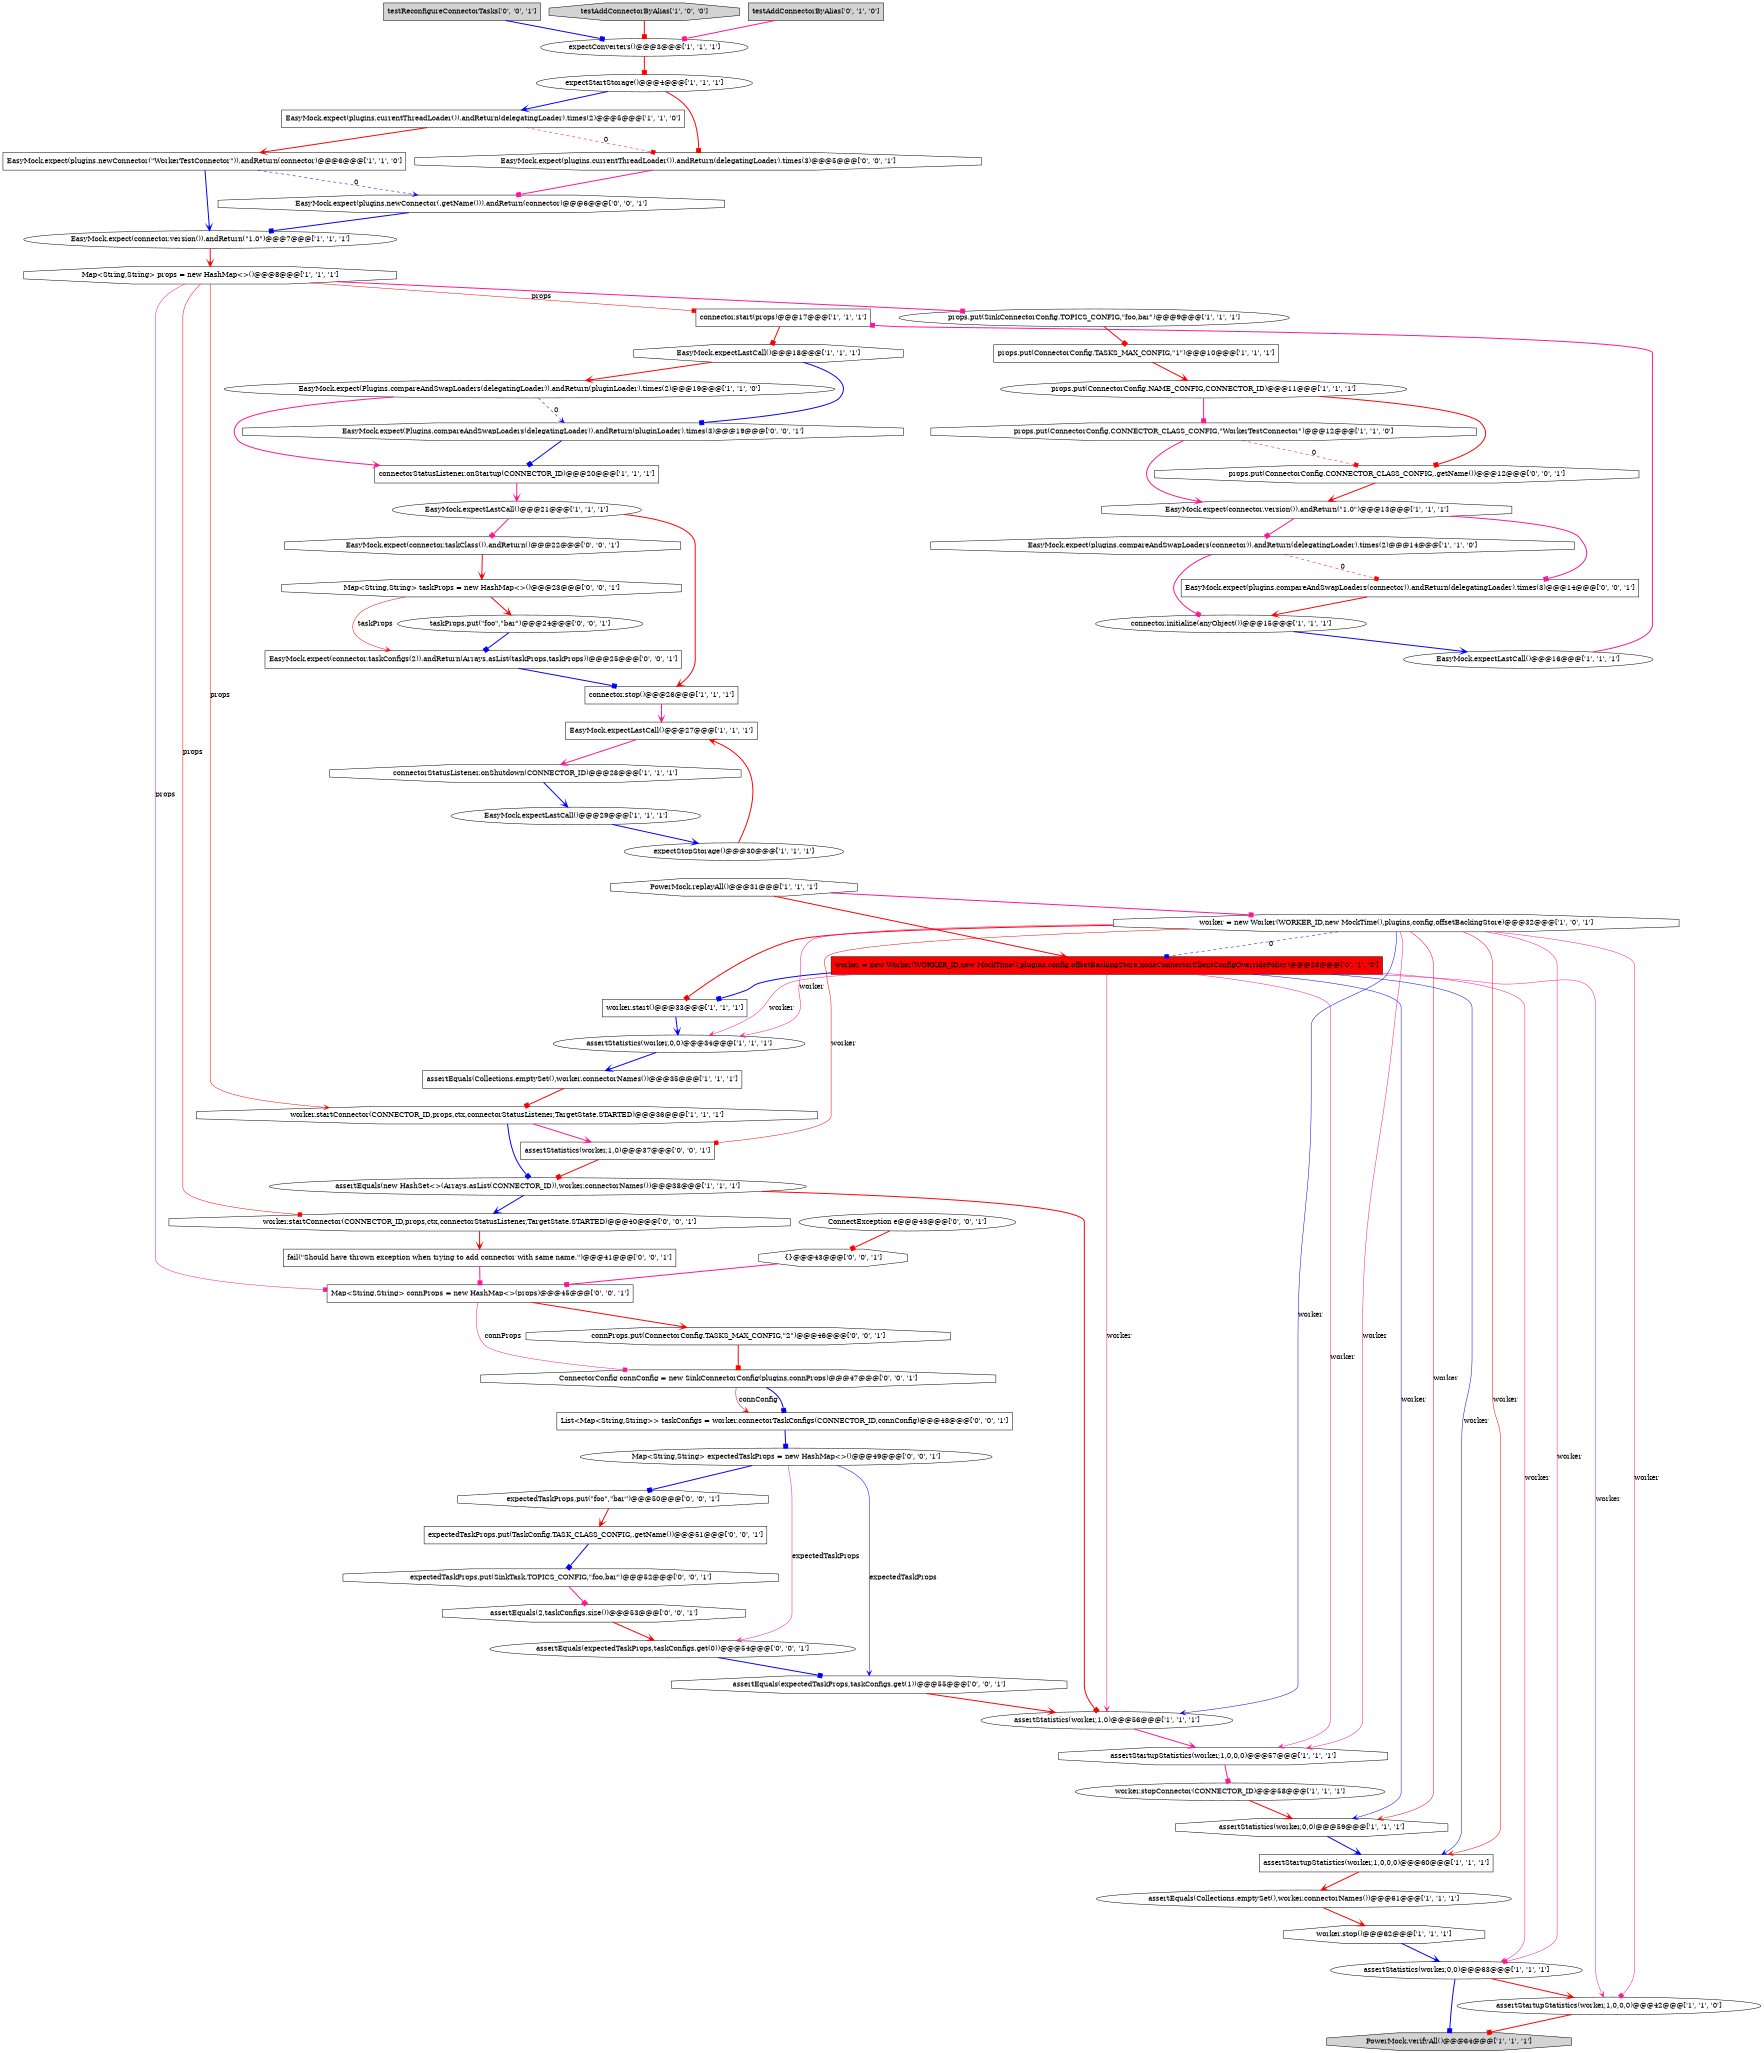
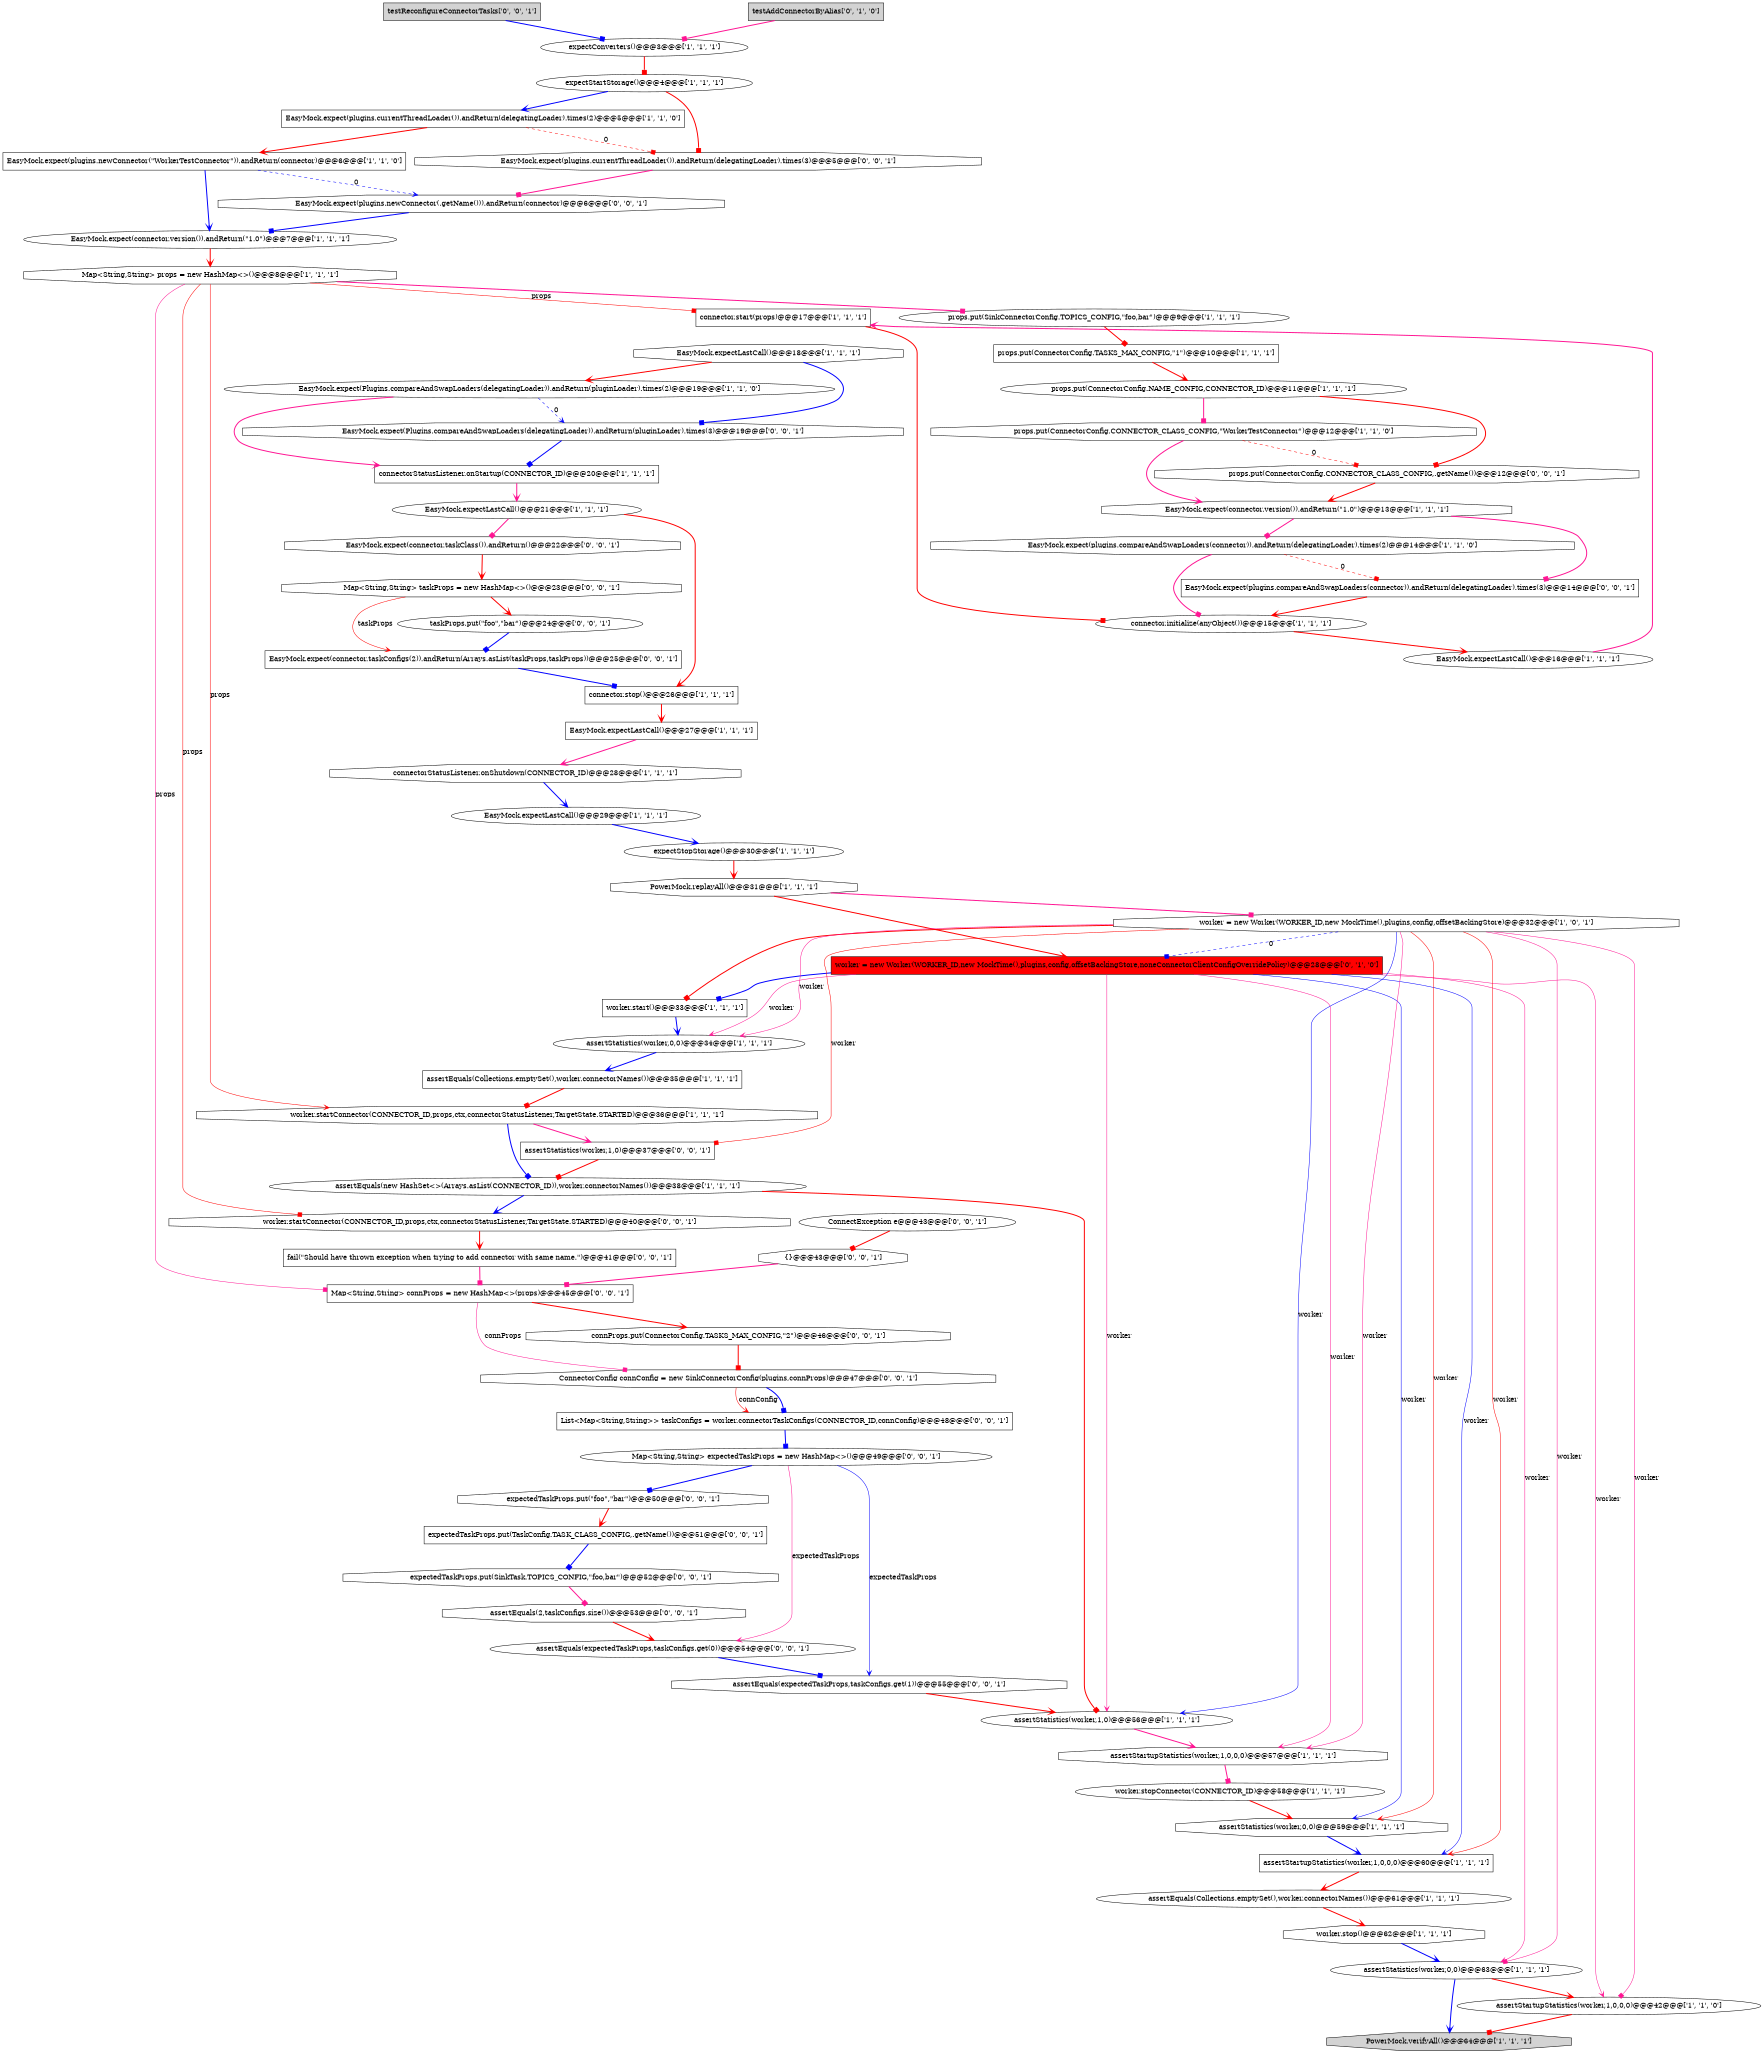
(644, 12) -> none
(777, 333) -> (917, 535)
(1435, 336) -> (1435, 336)
(1378, 641) -> (1378, 641)
(661, 711) -> (661, 711)
(753, 785) -> (734, 867)
(1452, 2003) -> (1452, 2003)
